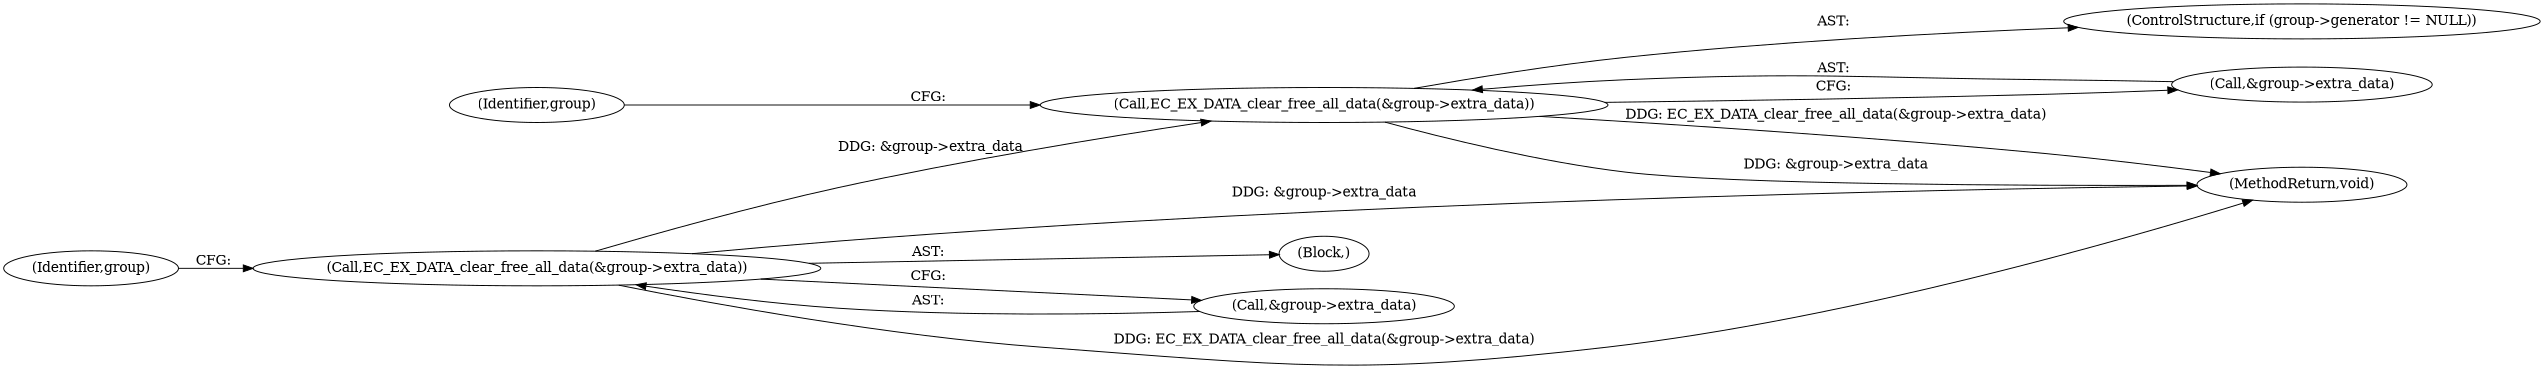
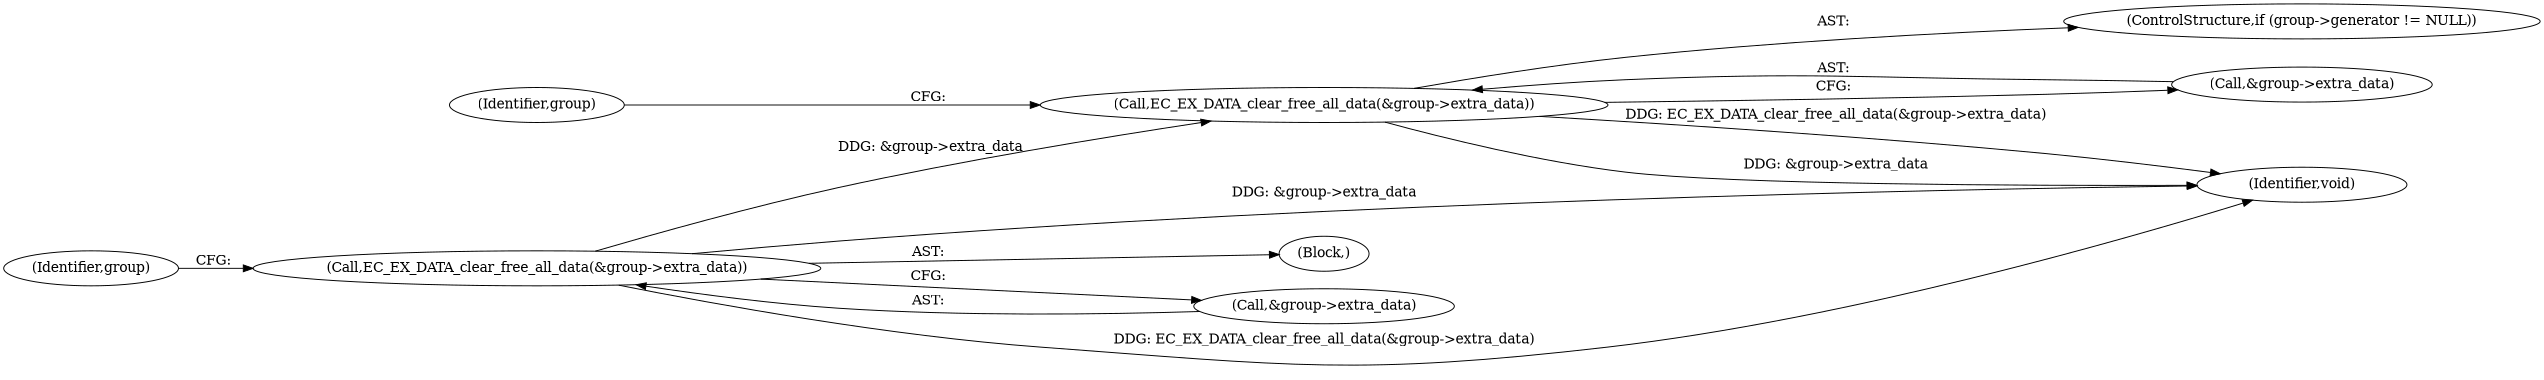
(2302, 185) -> (2302, 185)
